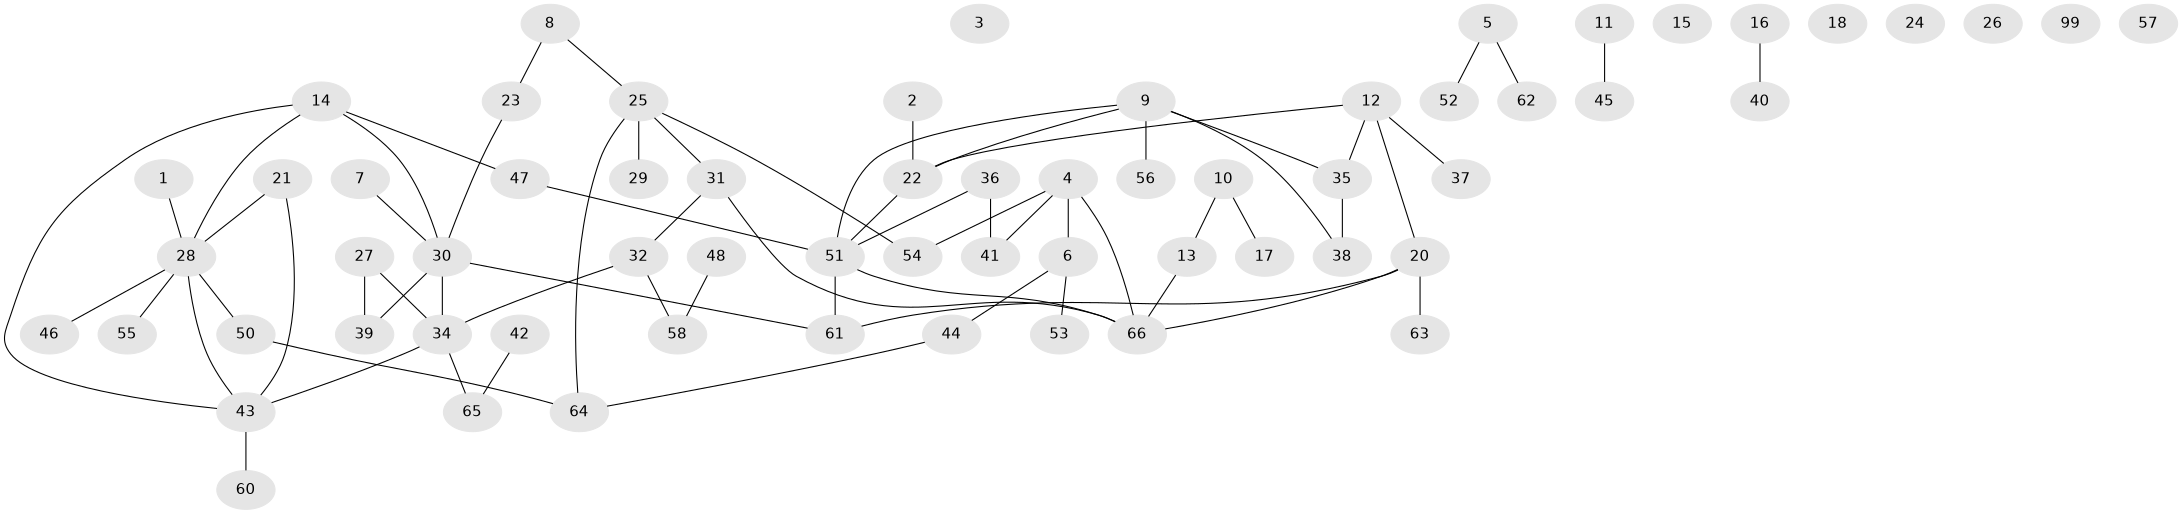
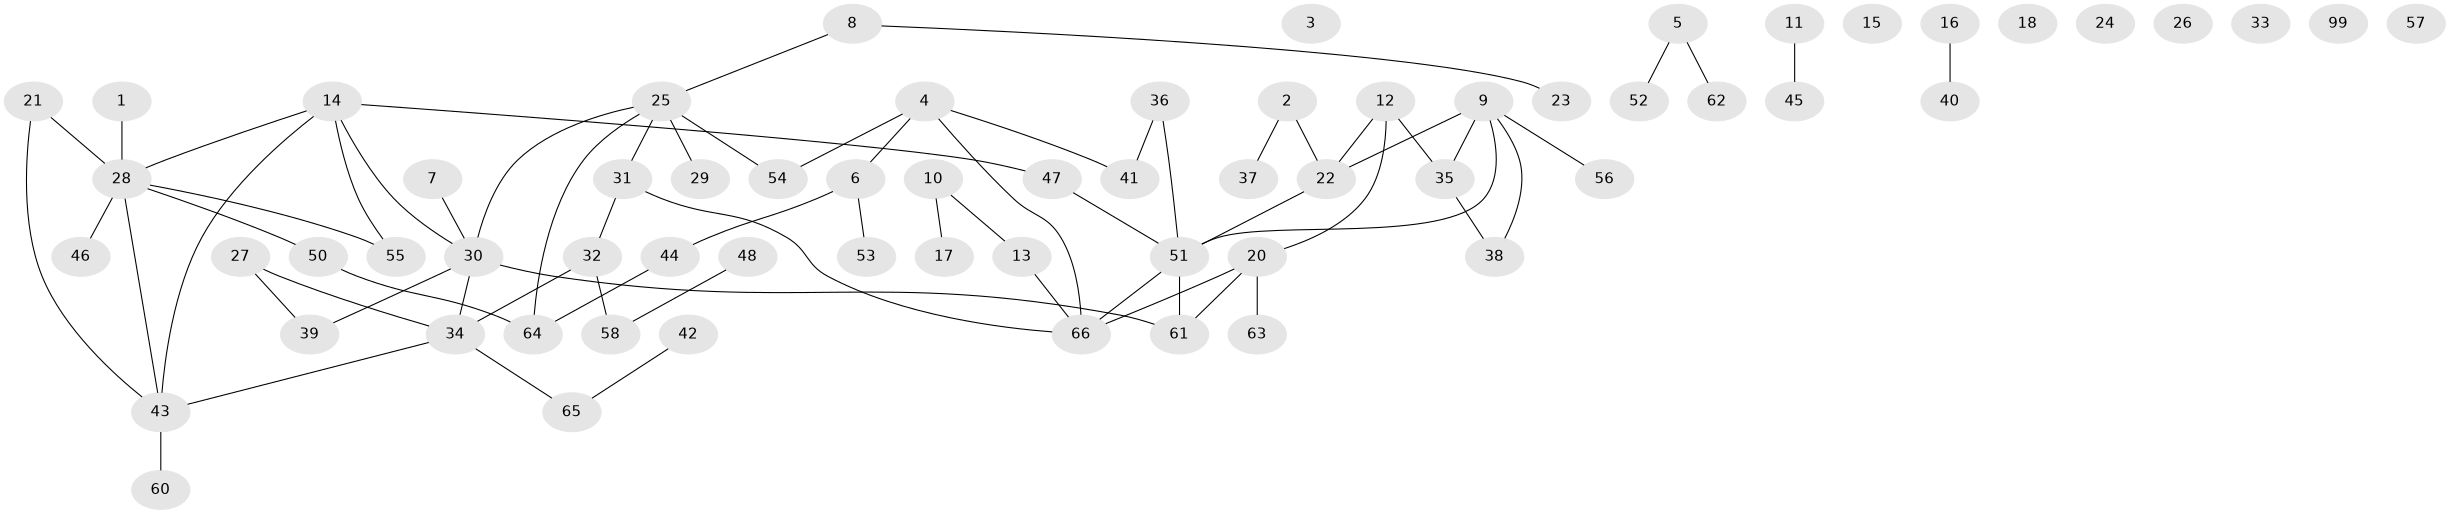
none -> (2261, 24)
(1416, 140) -> (1268, 140)
(473, 178) -> (534, 147)
none -> (352, 183)
